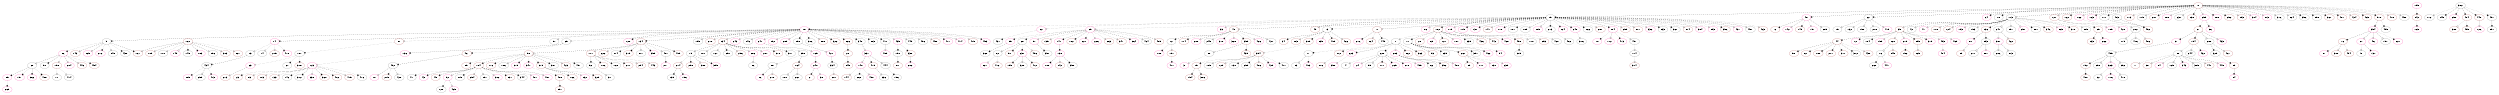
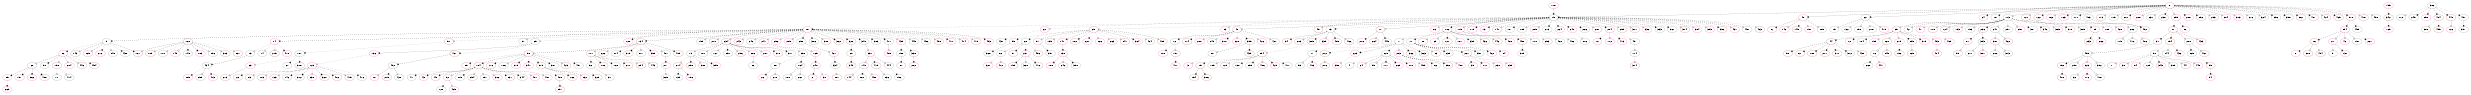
(1525, 22) -> (1554, 11)
none -> (666, 78)
